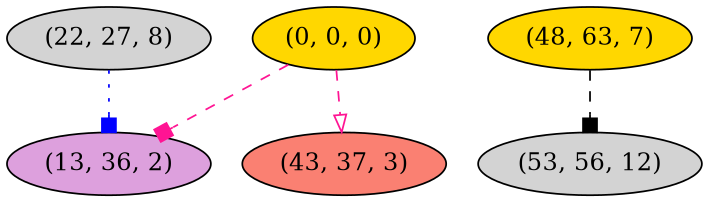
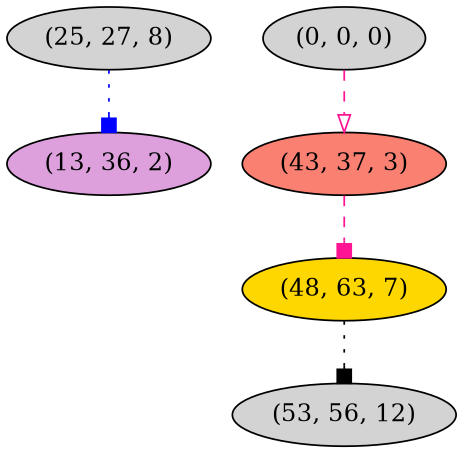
(109, 38) -> (109, 38)
(334, 38) -> (344, 38)
(590, 93) -> (344, 344)
(231, 96) -> none
none -> (344, 218)
